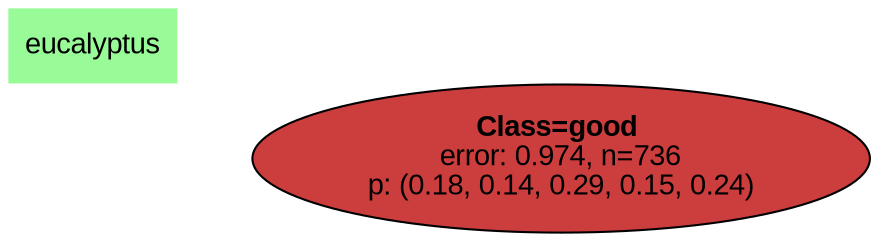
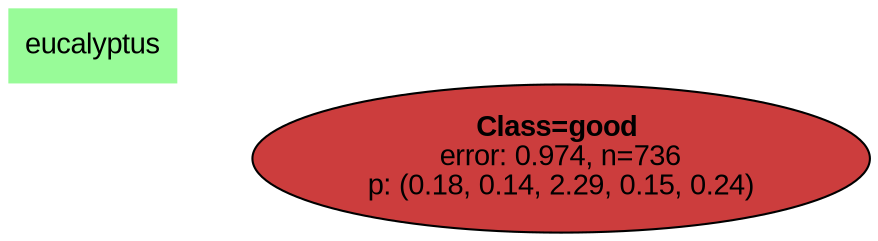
(561, 186) -> (561, 186)
